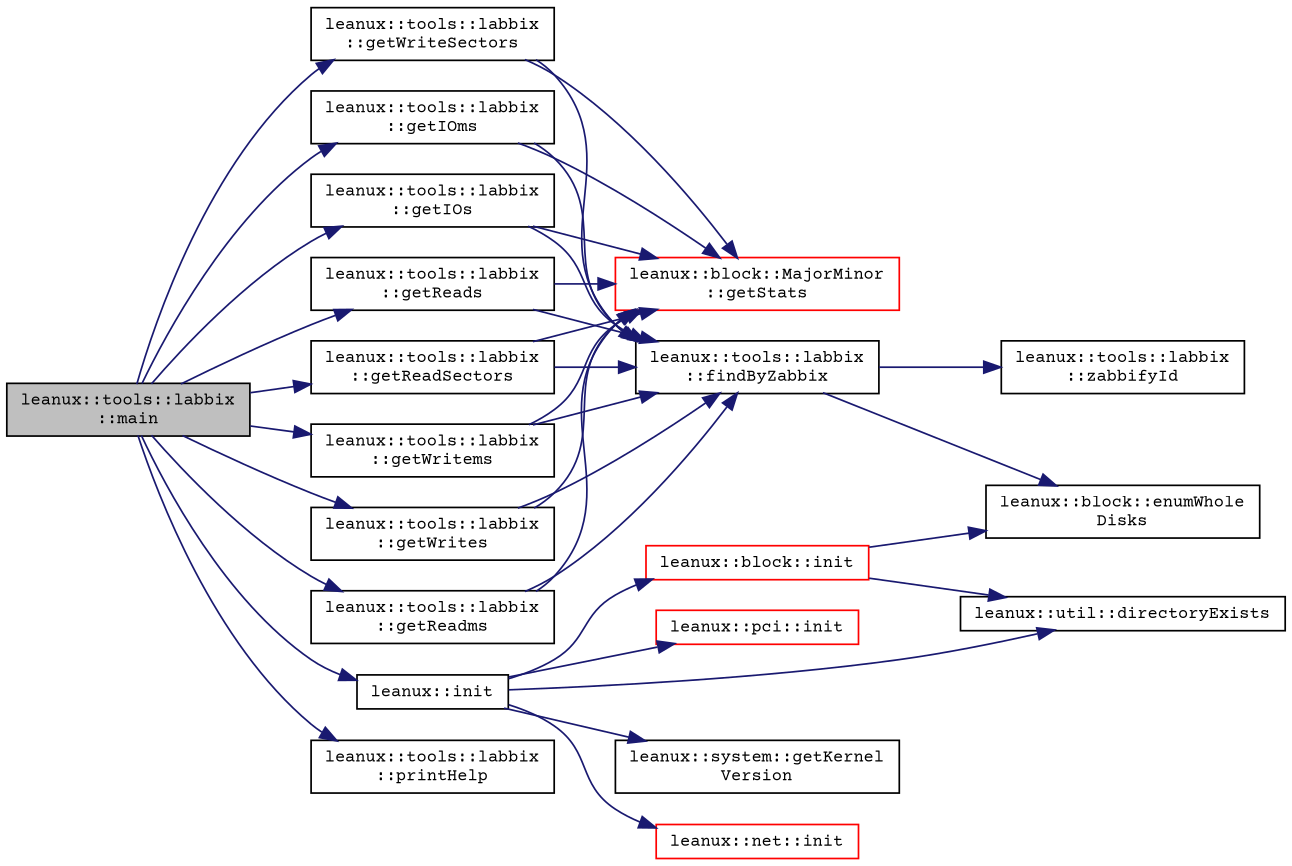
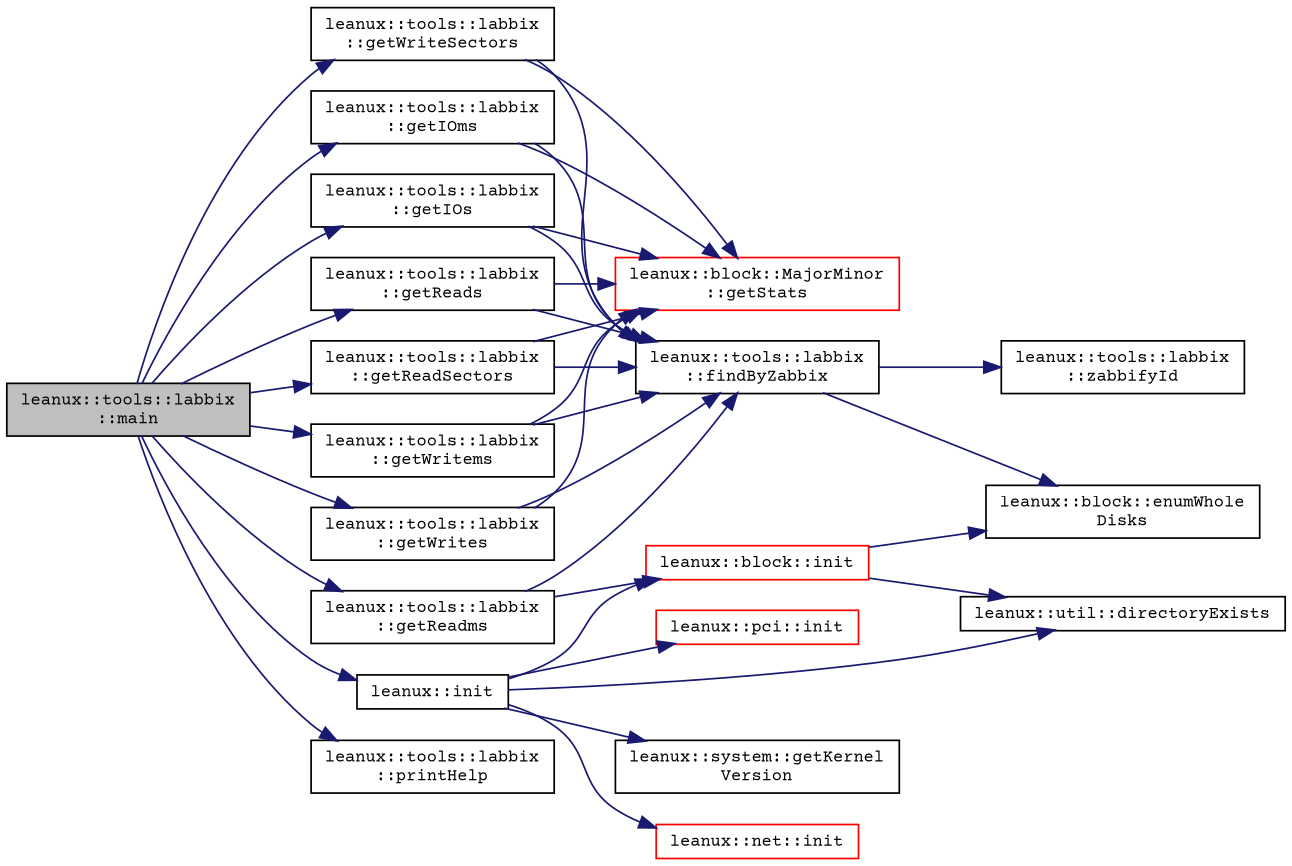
(586, 488) -> (599, 589)
